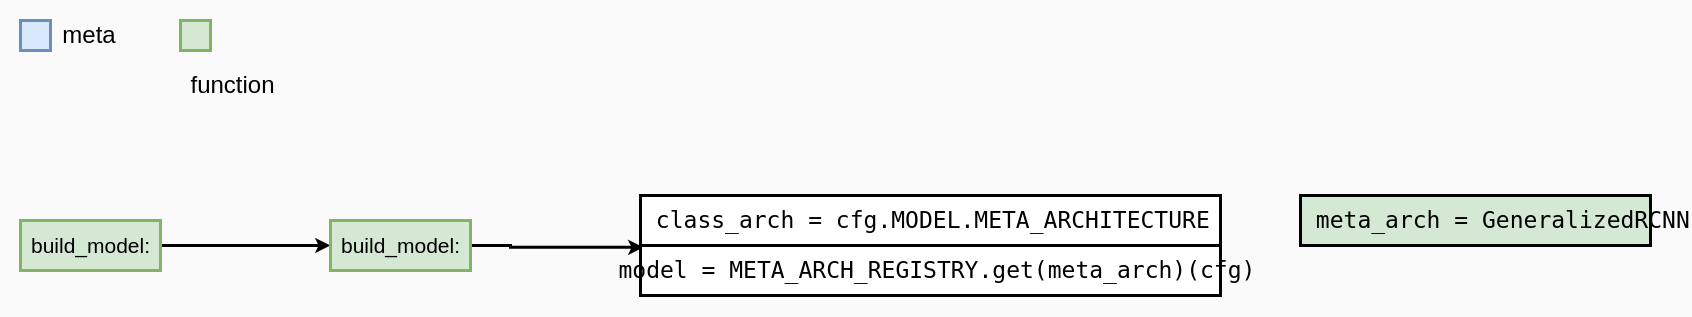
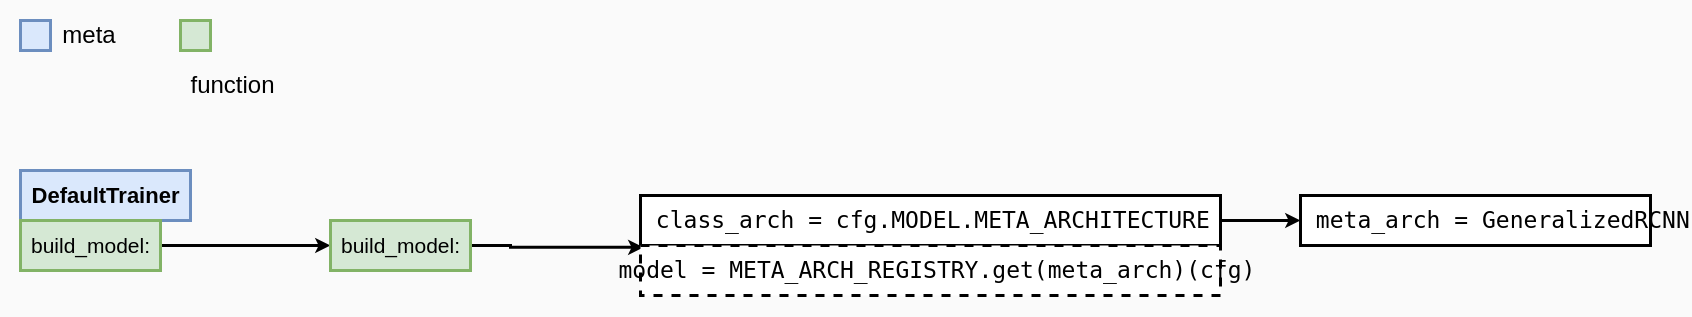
none -> (106, 196)
(1476, 221) -> (1476, 221)
(931, 247) -> (1255, 221)
(931, 271) -> (931, 271)
